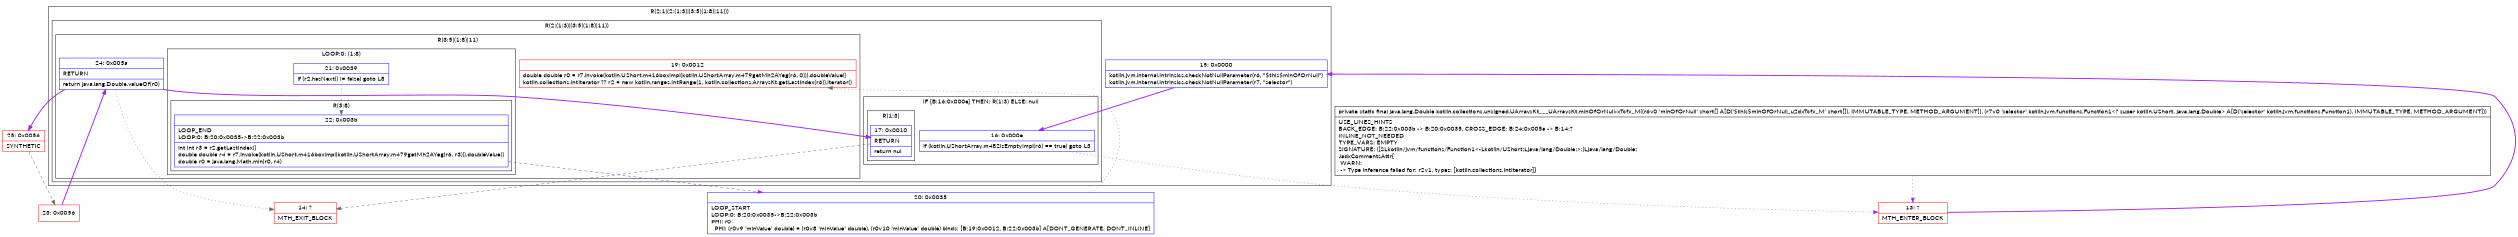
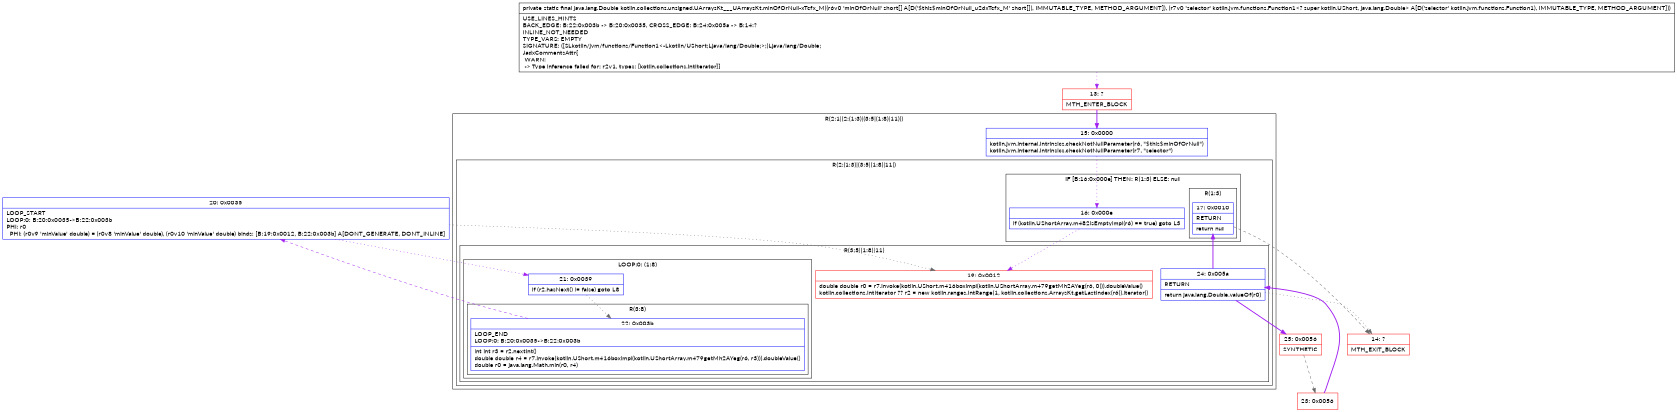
(1105, 109) -> (1097, 180)
(218, 148) -> (506, 351)
(1470, 196) -> (1045, 249)
none -> (430, 257)
